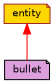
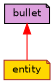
(27, 47) -> (27, 47)
